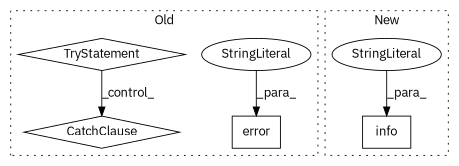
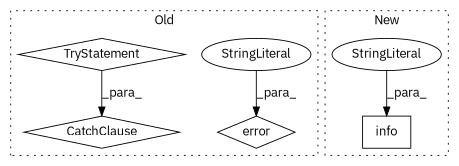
(129, 93) -> (122, 93)
(256, 132) -> (256, 132)
